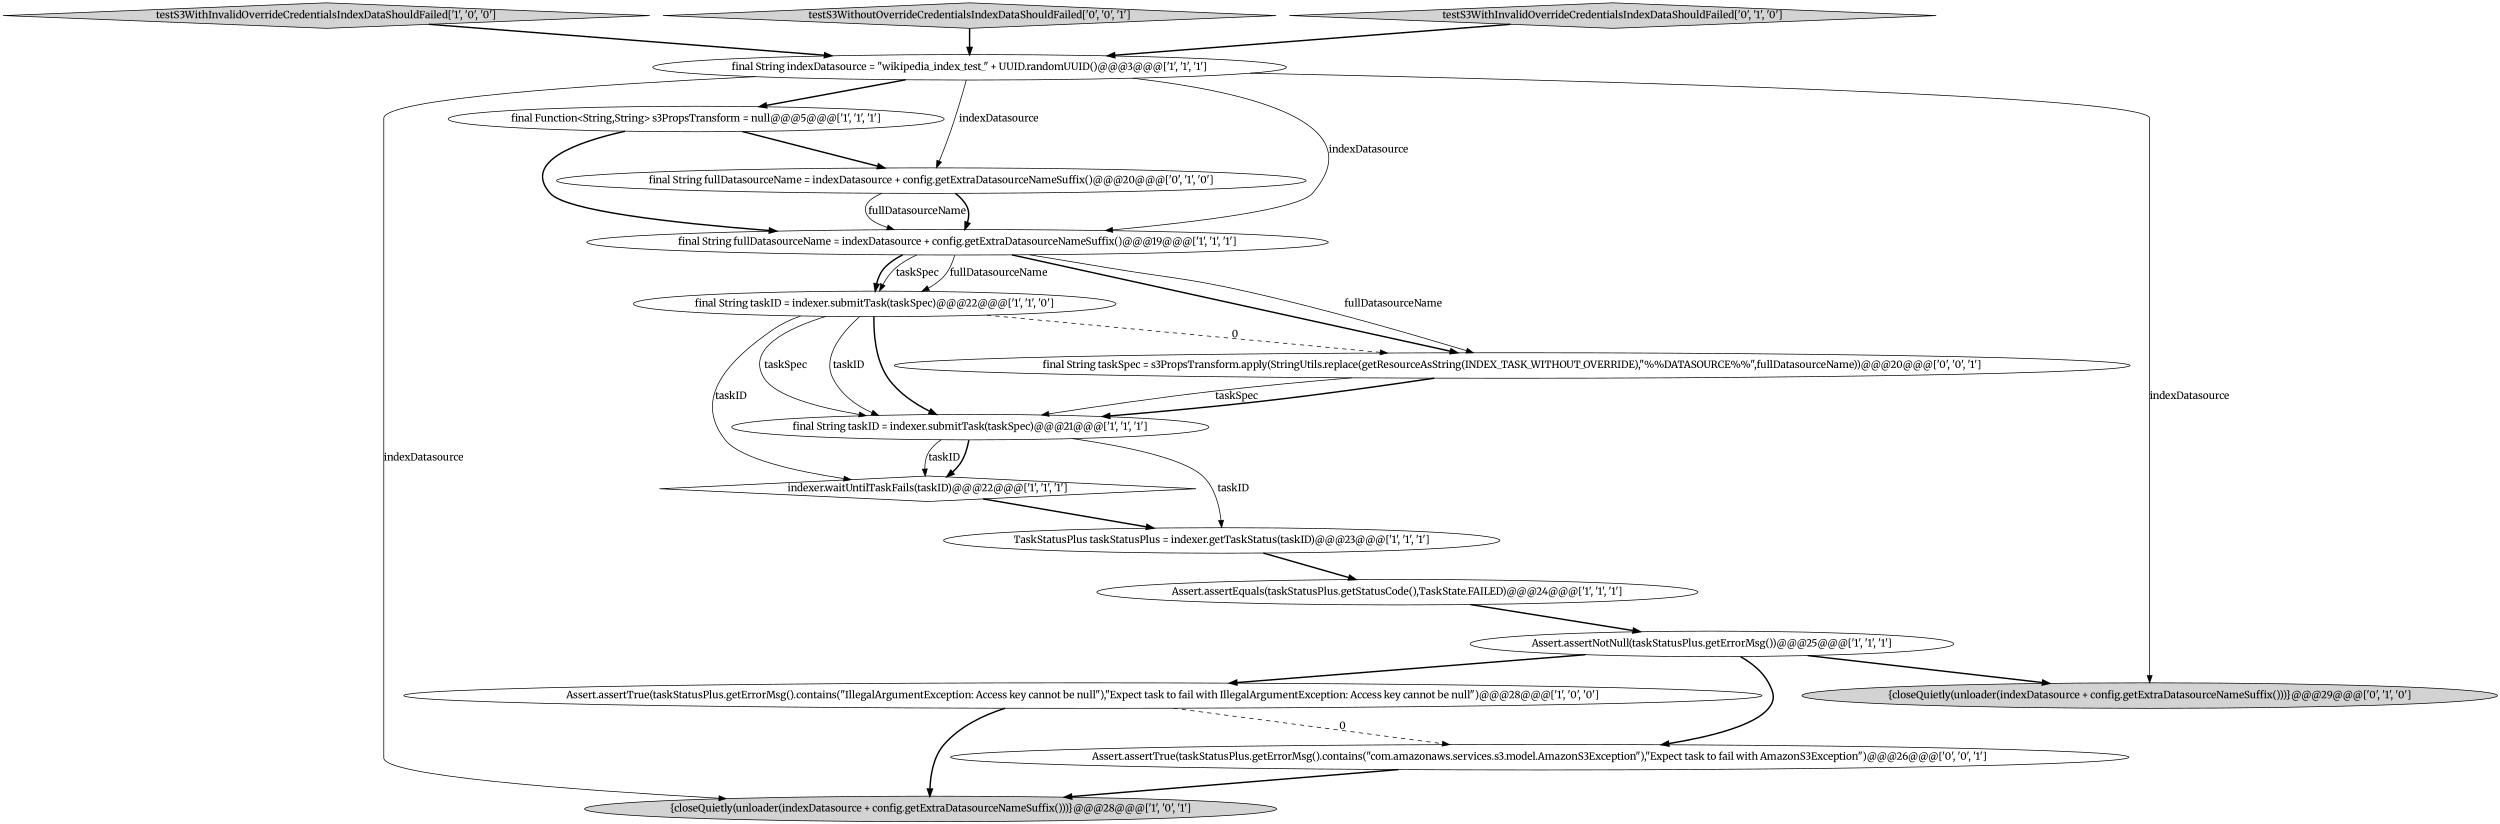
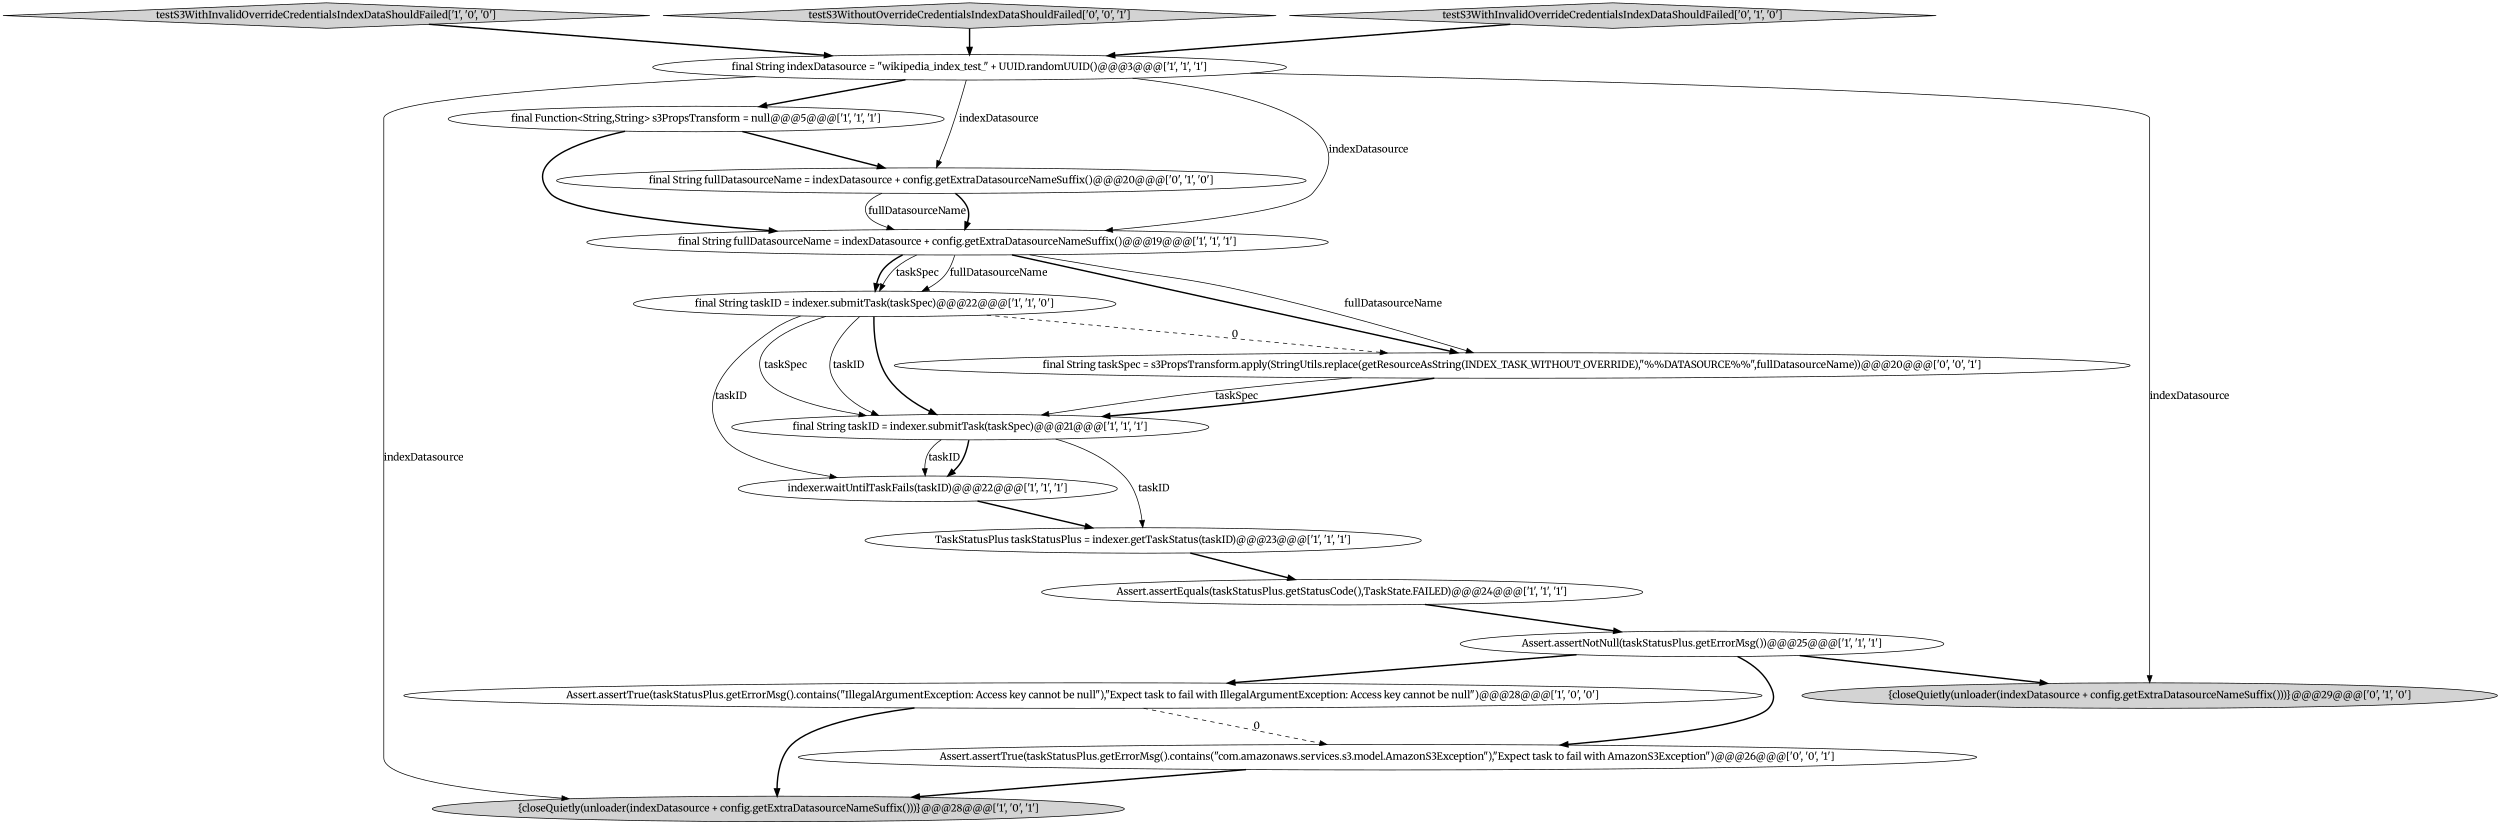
(928, 489) -> (928, 489)
